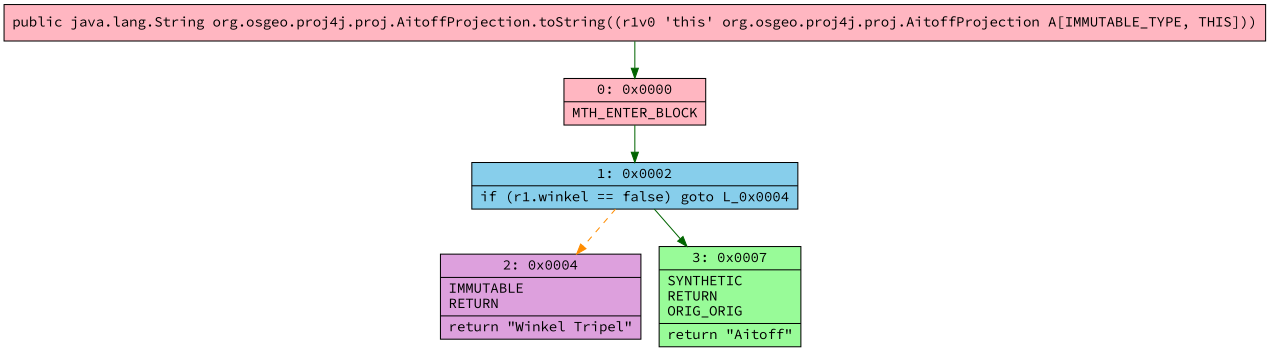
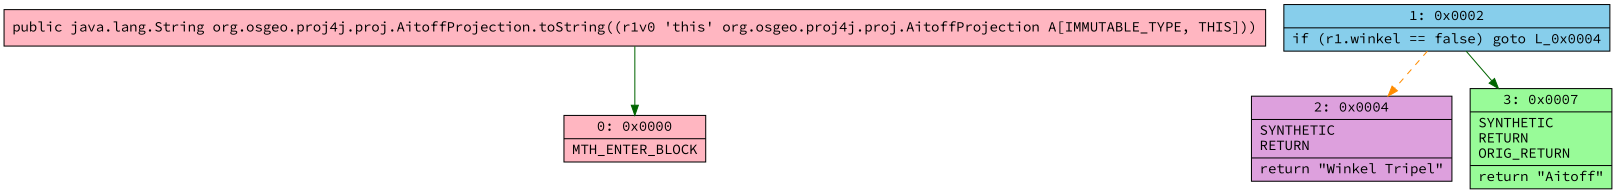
(635, 139) -> none
(487, 289) -> (1298, 131)
(705, 311) -> (1524, 153)
